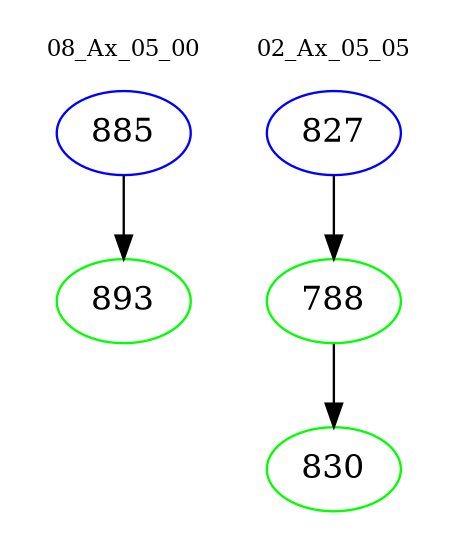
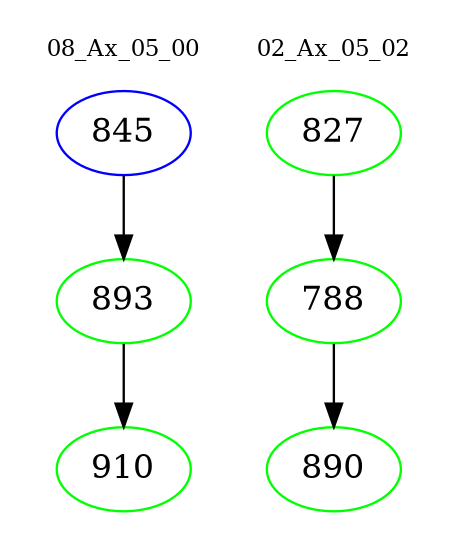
(334, 50) -> (334, 50)
(124, 133) -> (124, 133)
(334, 133) -> (334, 133)
none -> (124, 469)
(334, 469) -> (334, 469)
